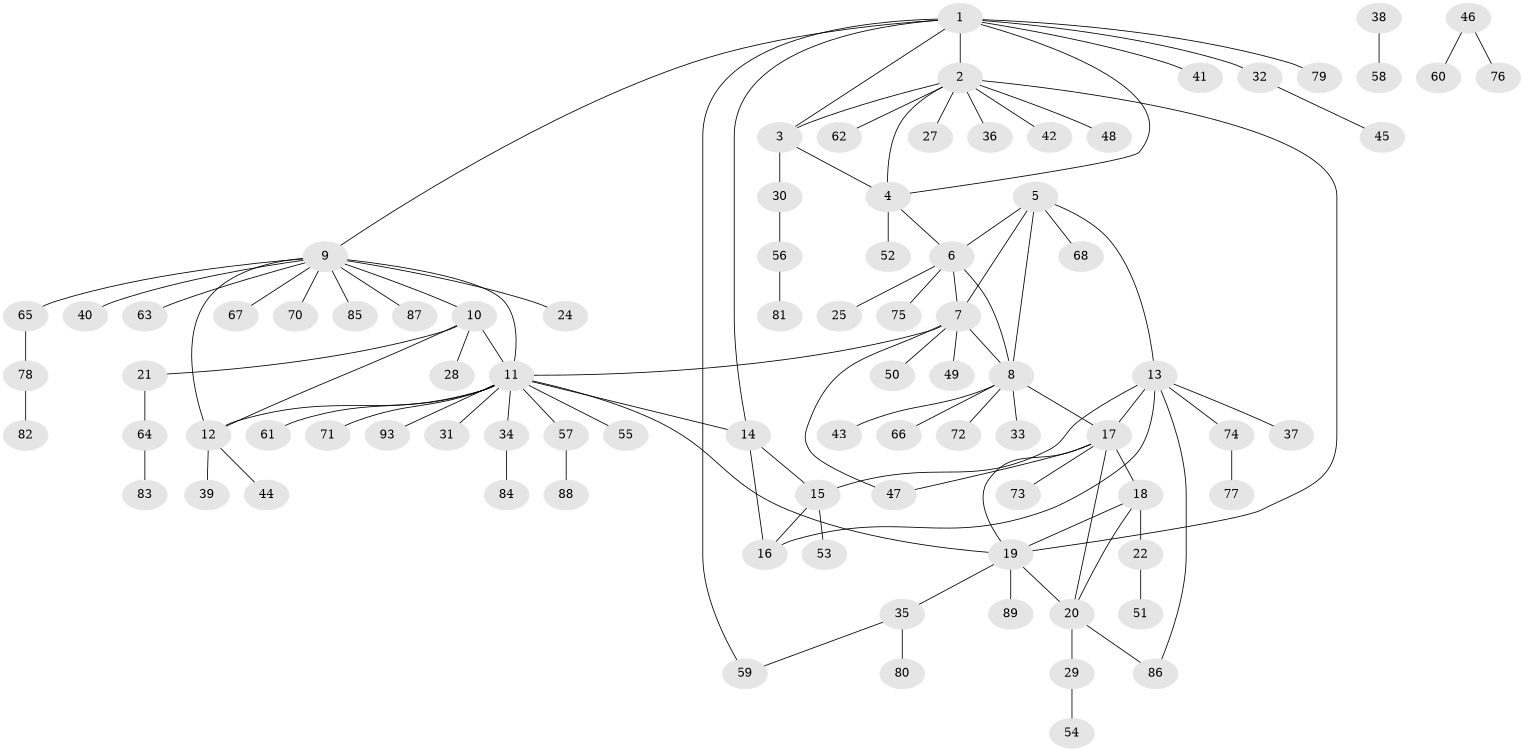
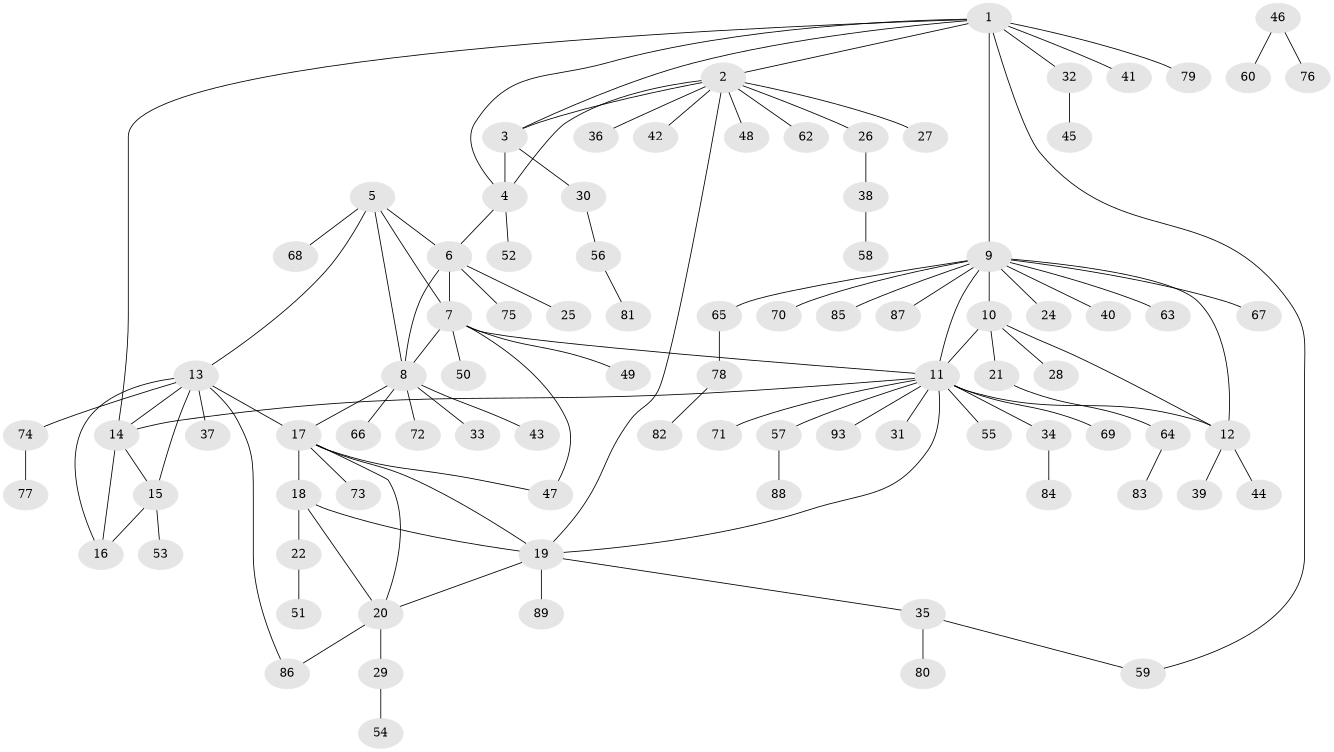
none -> (866, 137)
none -> (156, 406)
(268, 435) -> (1108, 435)
